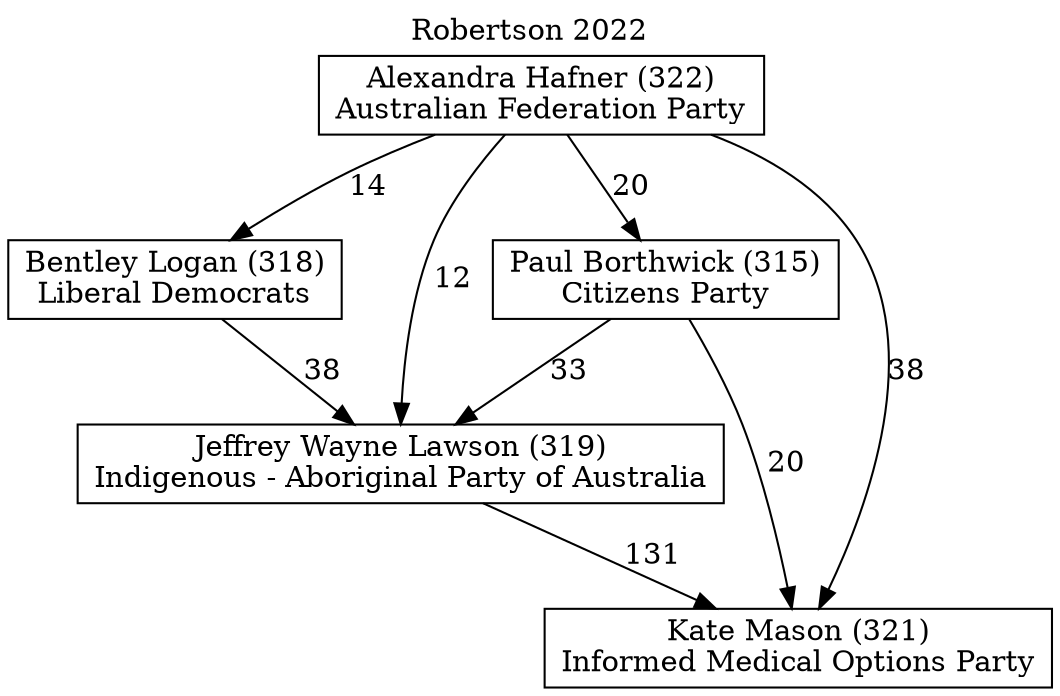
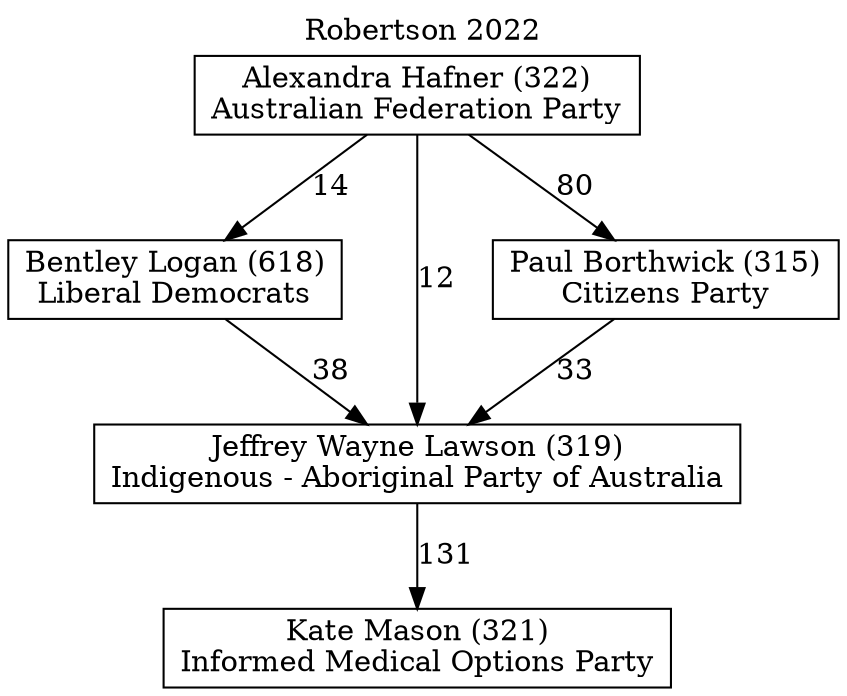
(632, 187) -> (576, 187)
(175, 280) -> (175, 280)
(886, 326) -> none
(751, 449) -> none
